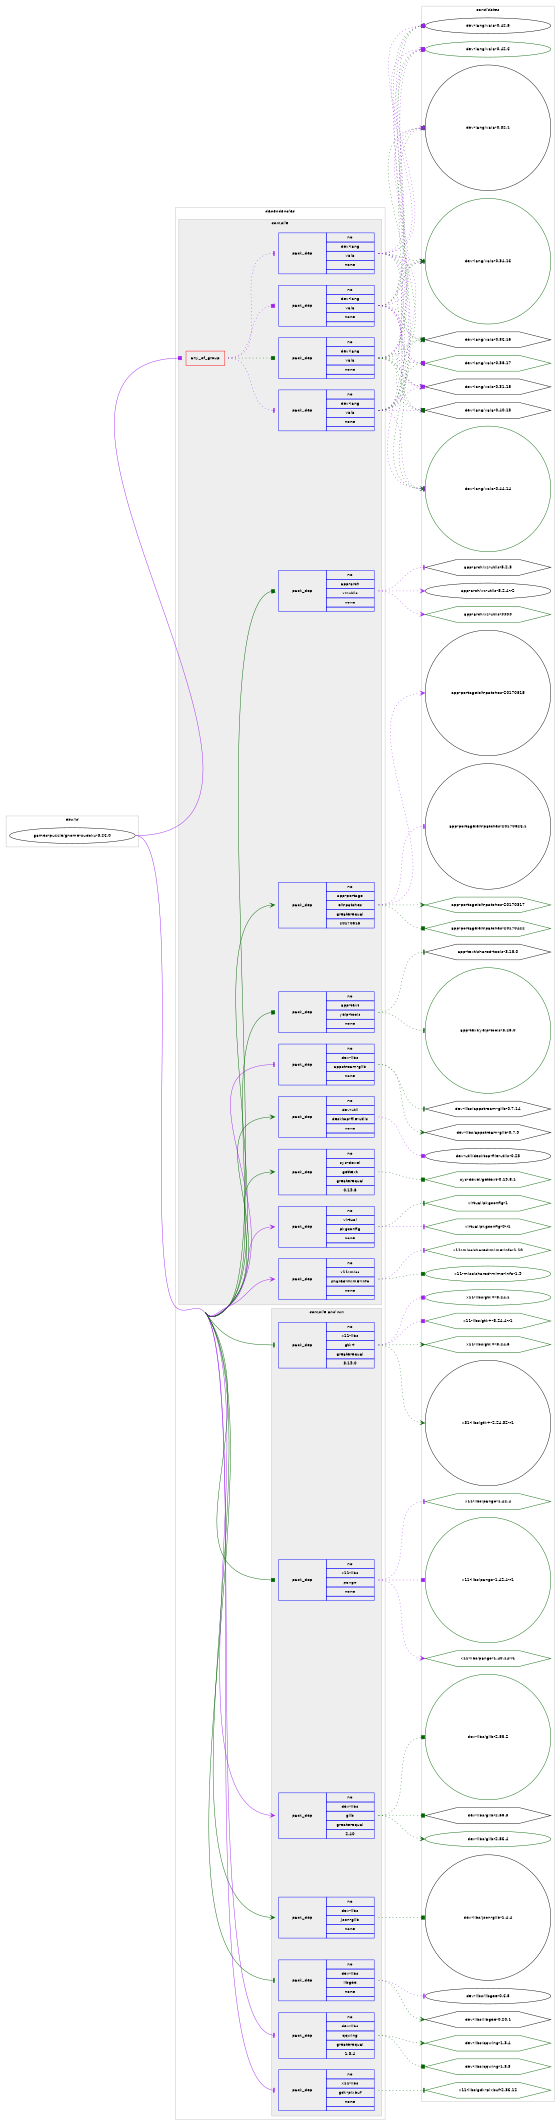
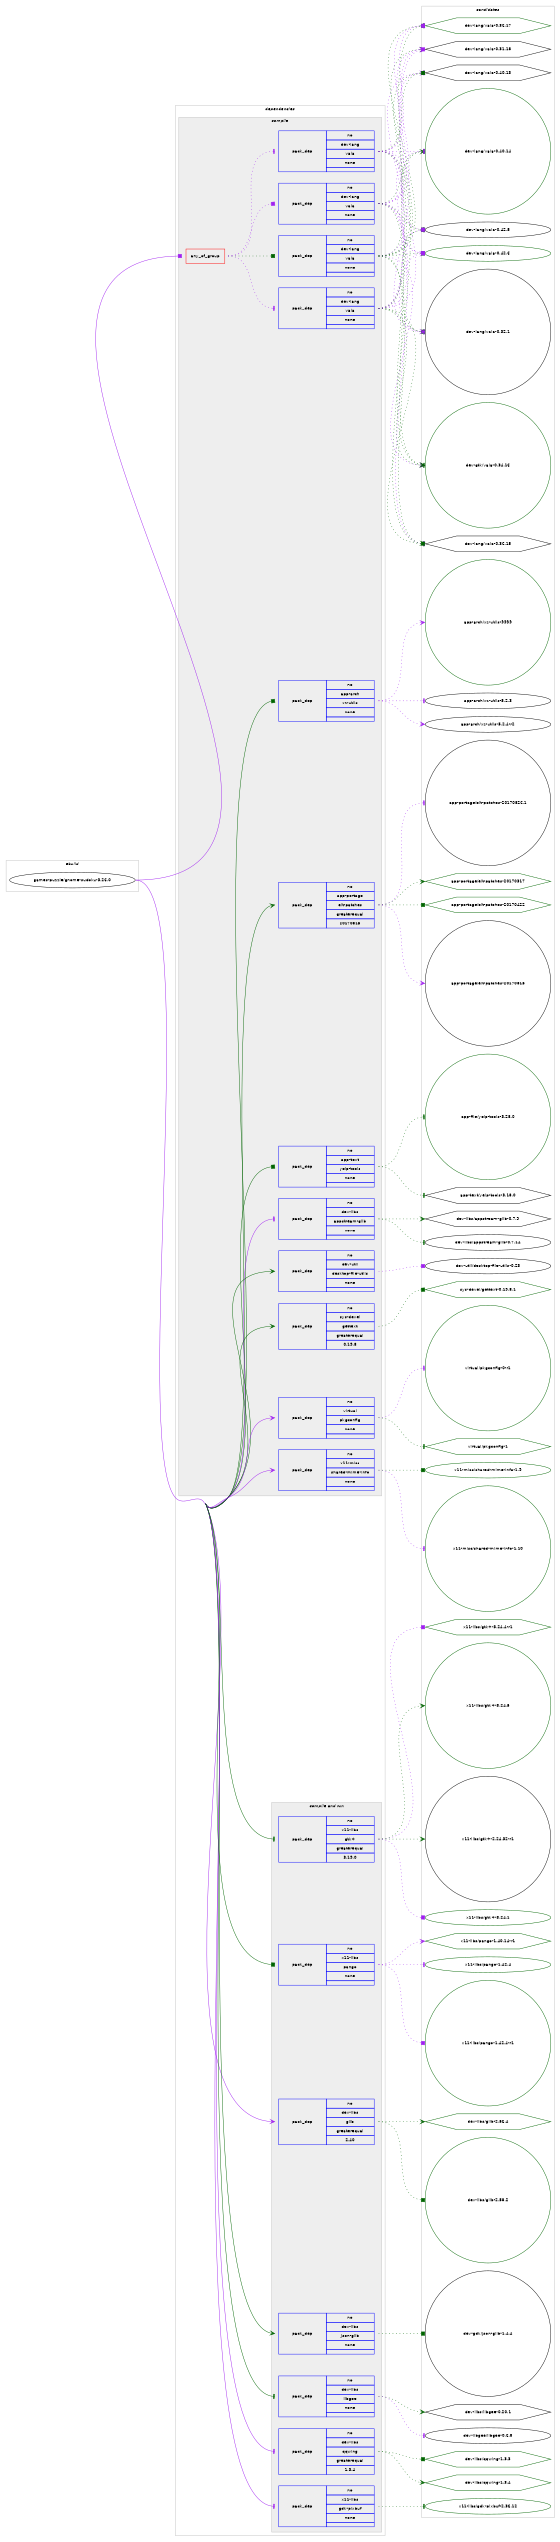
(488, 261) -> (488, 465)
(488, 363) -> (488, 26)
(488, 489) -> (488, 151)
(488, 567) -> (488, 701)
(488, 614) -> (488, 622)
(488, 952) -> (488, 1195)
(488, 1031) -> (488, 1117)
(488, 1109) -> (488, 1242)
(488, 1227) -> (488, 1368)
(488, 1250) -> (488, 1549)
(488, 1345) -> (488, 1706)
(488, 1423) -> (488, 1839)
(488, 1502) -> (488, 1965)
(488, 1816) -> none
(488, 1839) -> (488, 2122)
(488, 1918) -> (488, 2334)
(488, 1996) -> (488, 2436)
(488, 2090) -> (488, 2506)
